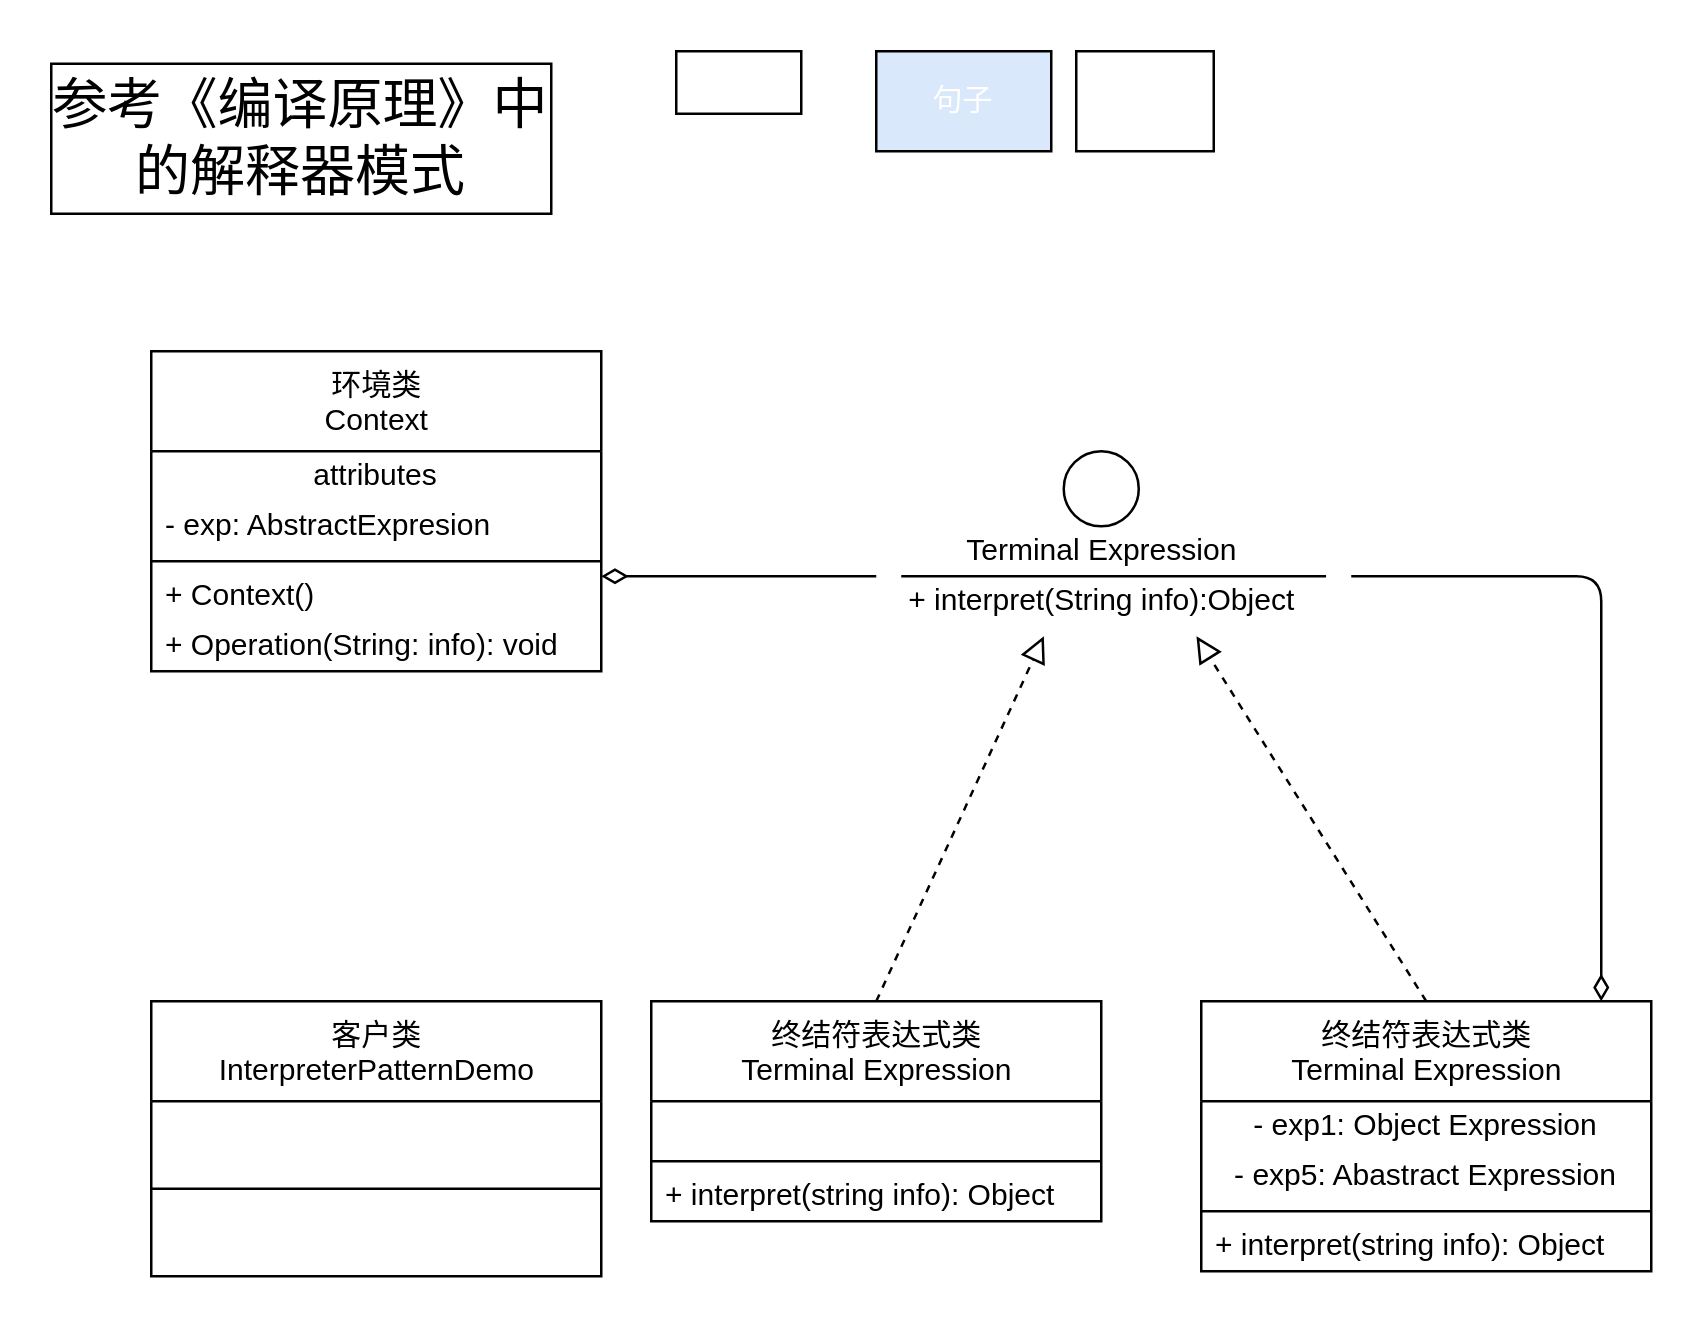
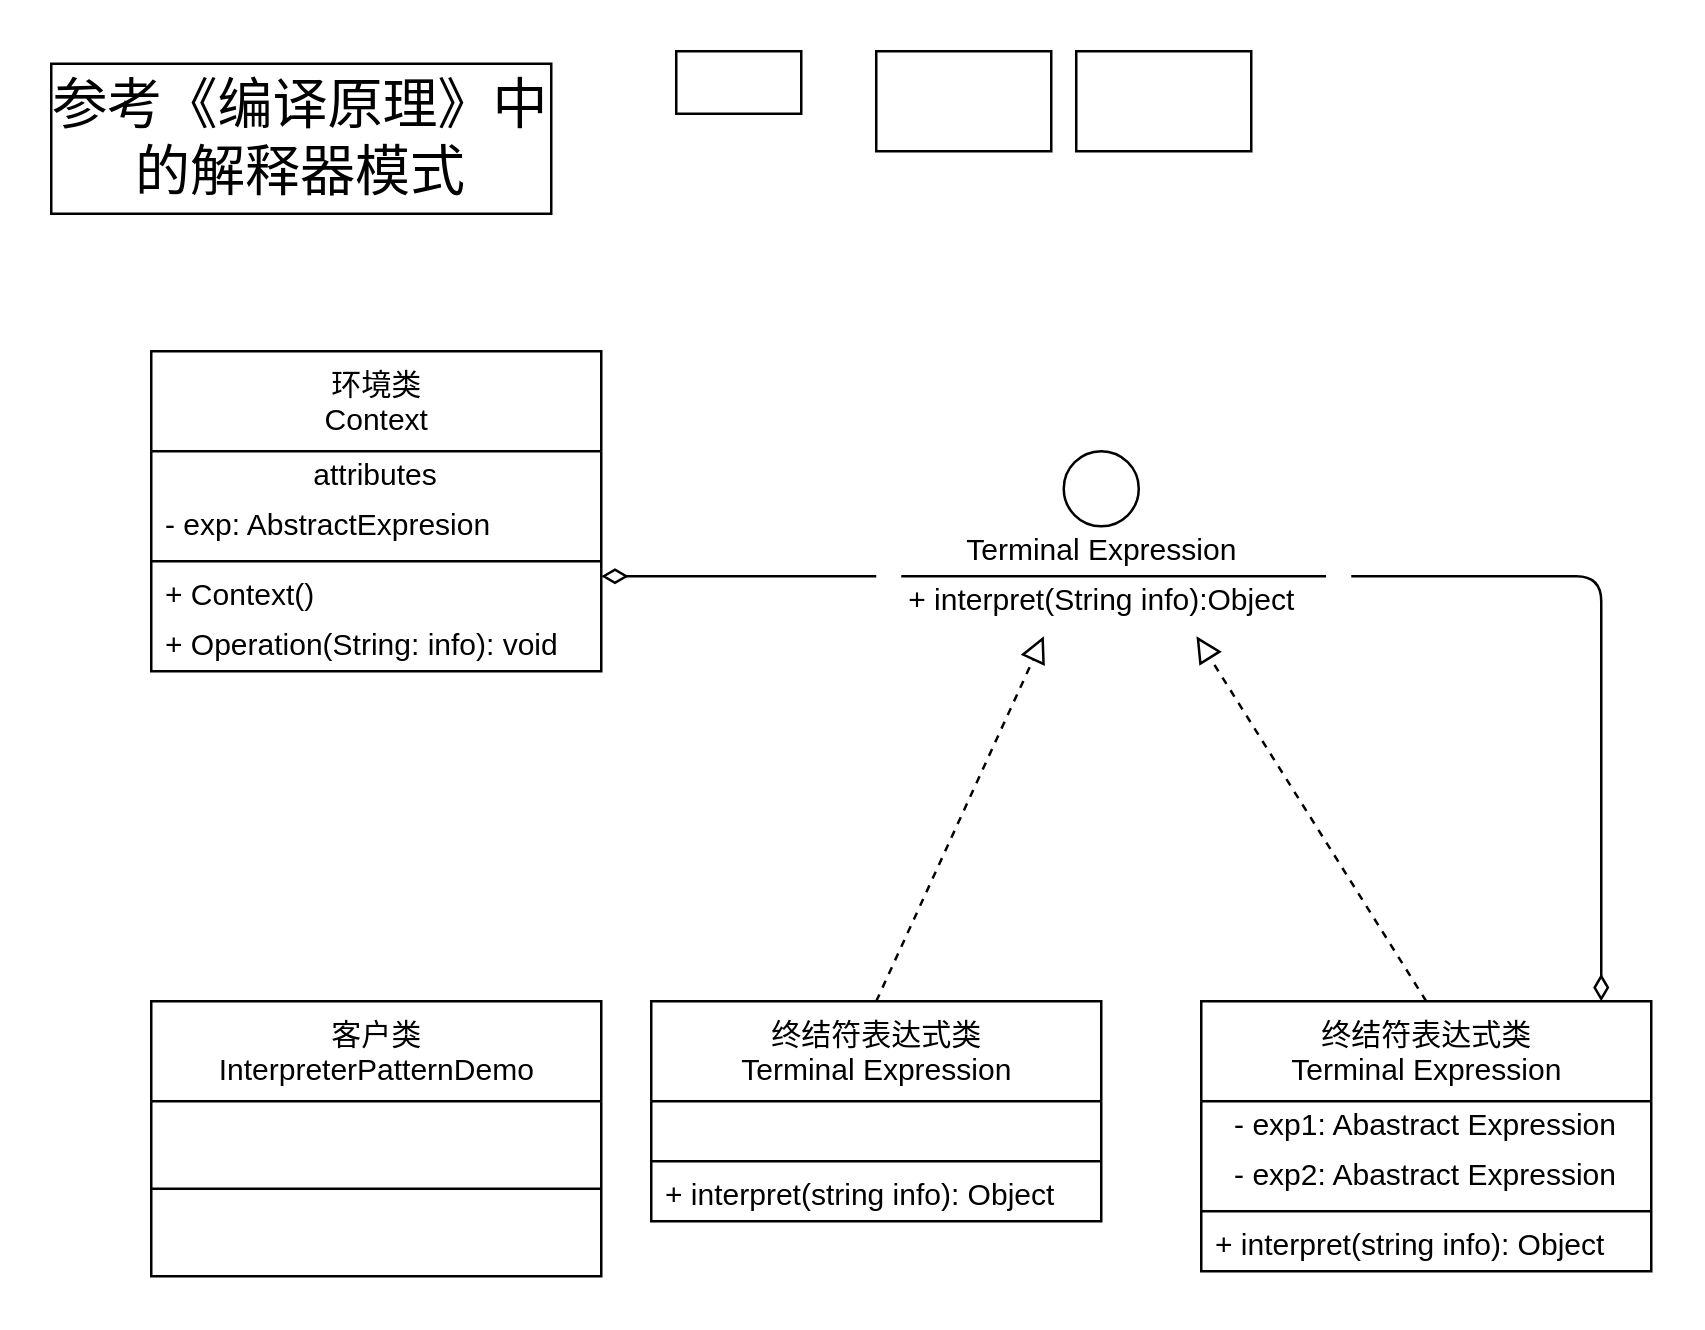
(964, 101) -> (964, 101)
(1145, 101) -> (1164, 101)
(1426, 1126) -> (1426, 1126)
(1426, 1176) -> (1426, 1176)
